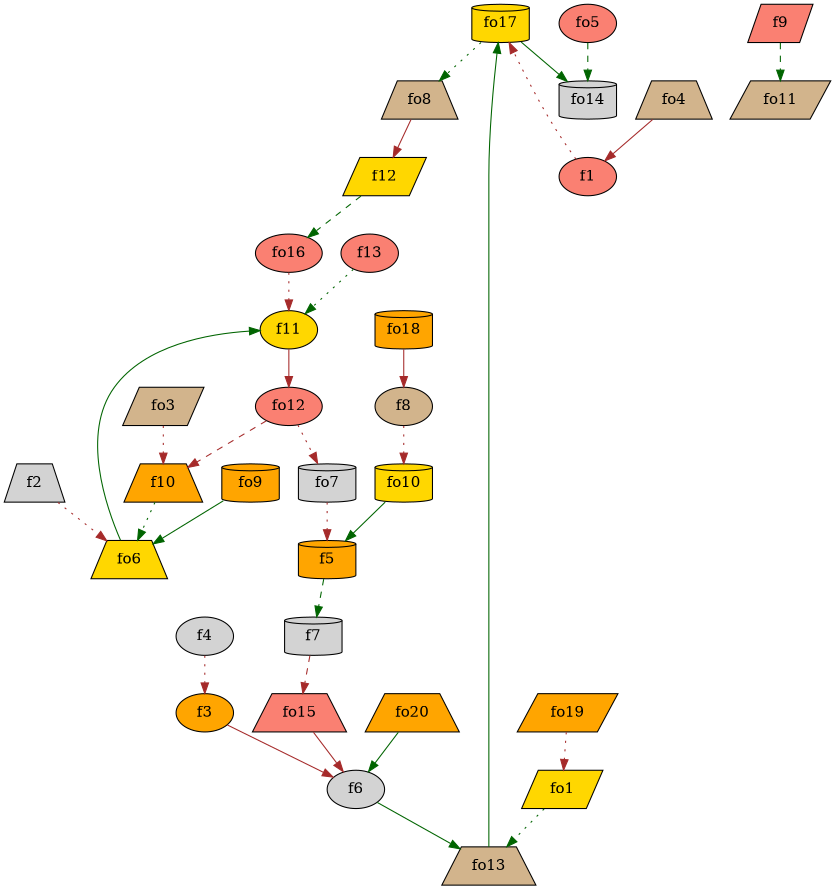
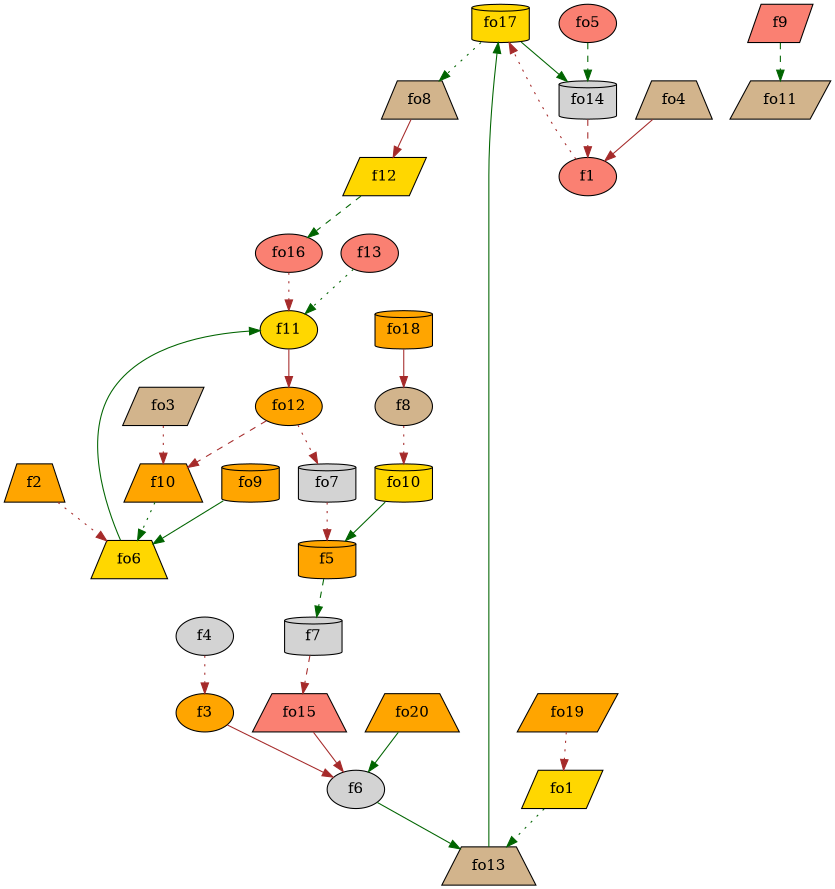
none -> (588, 133)
(289, 406) -> (289, 406)
(35, 483) -> (35, 483)
